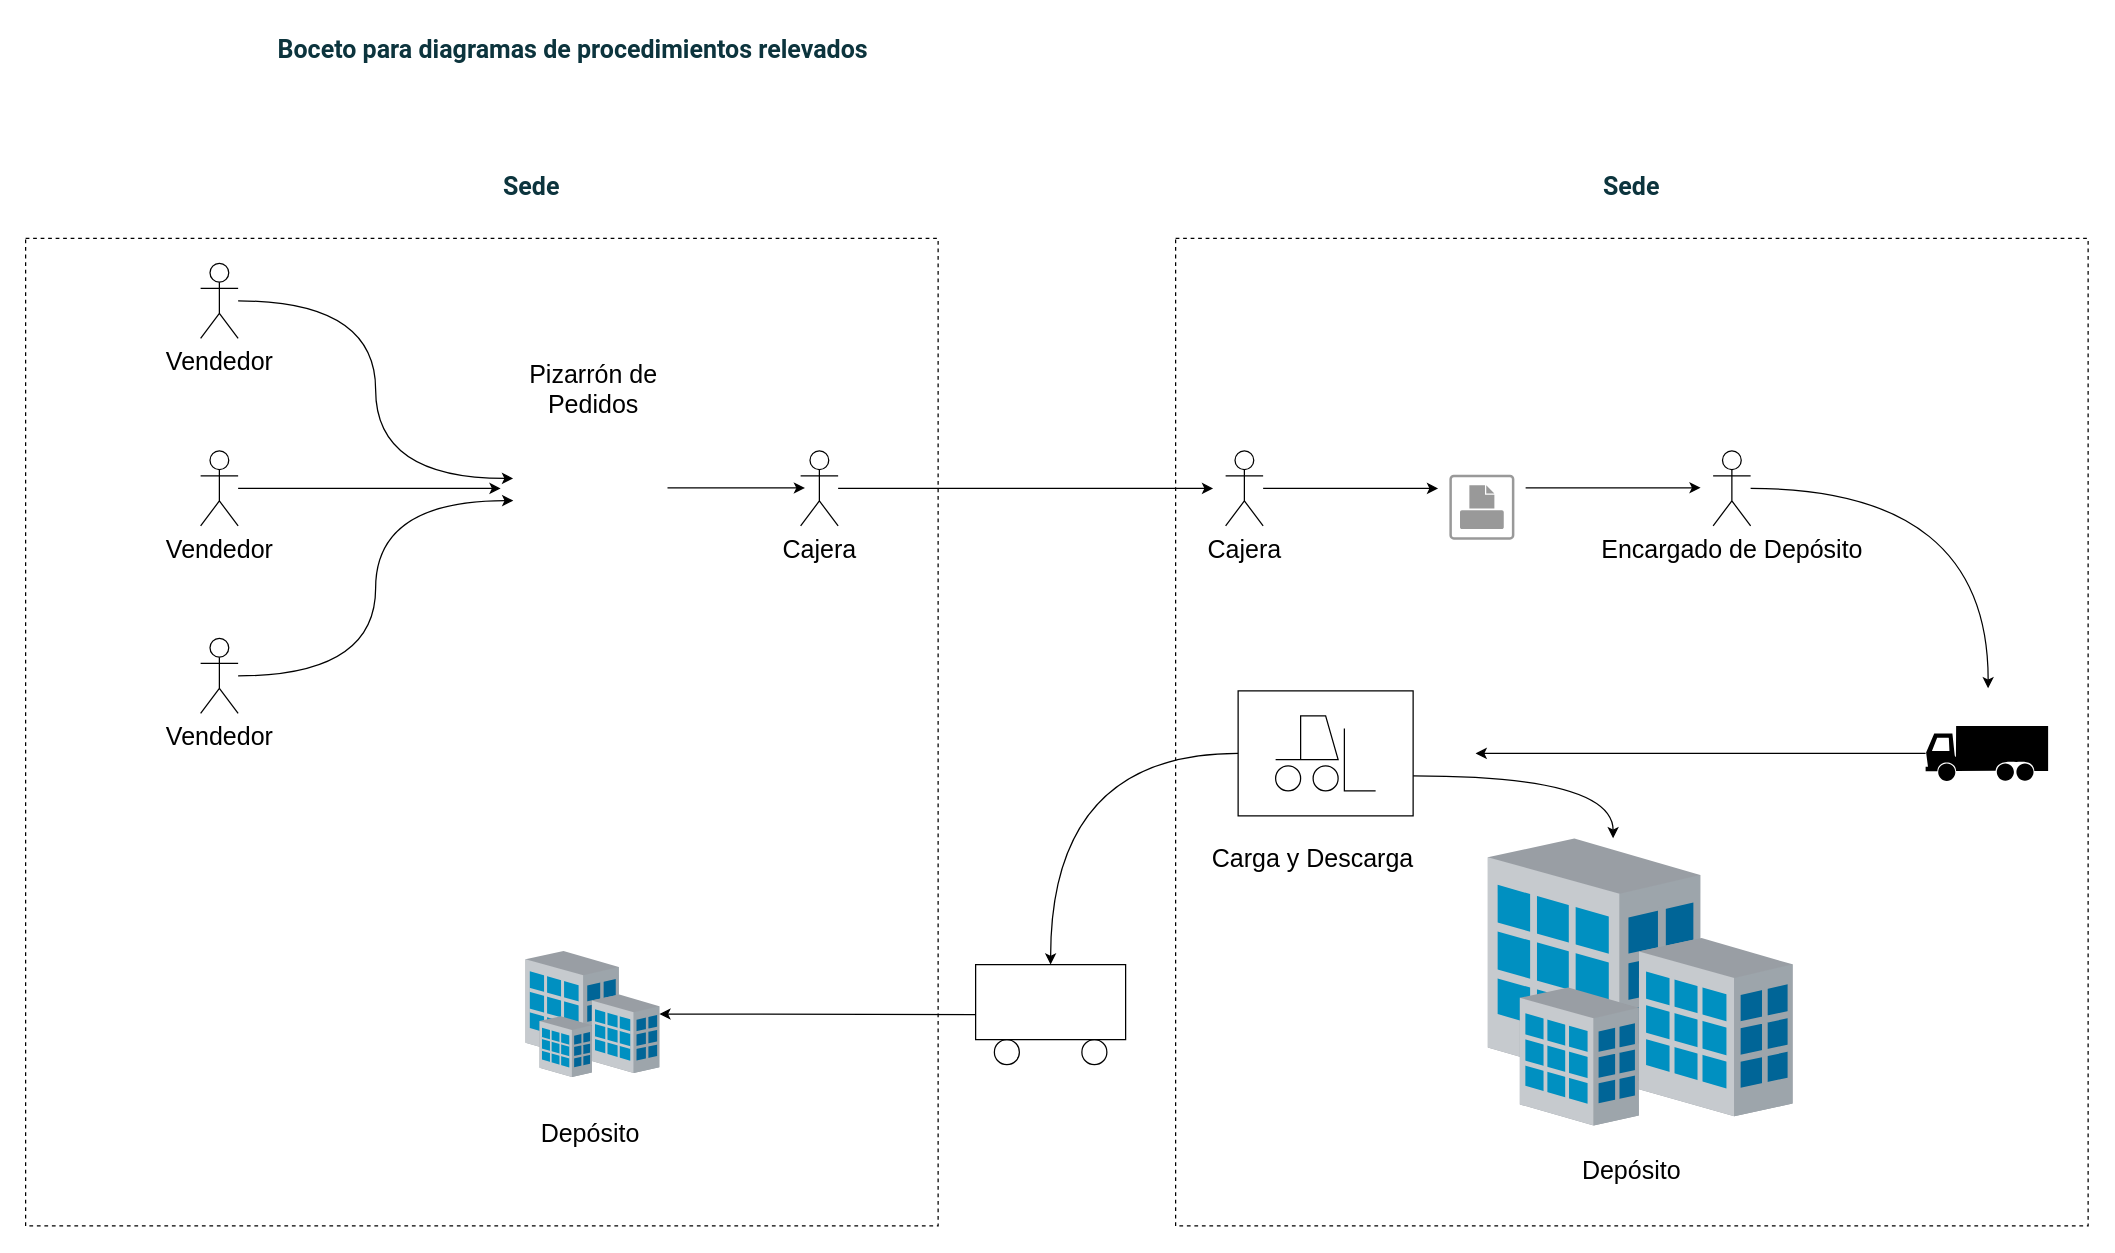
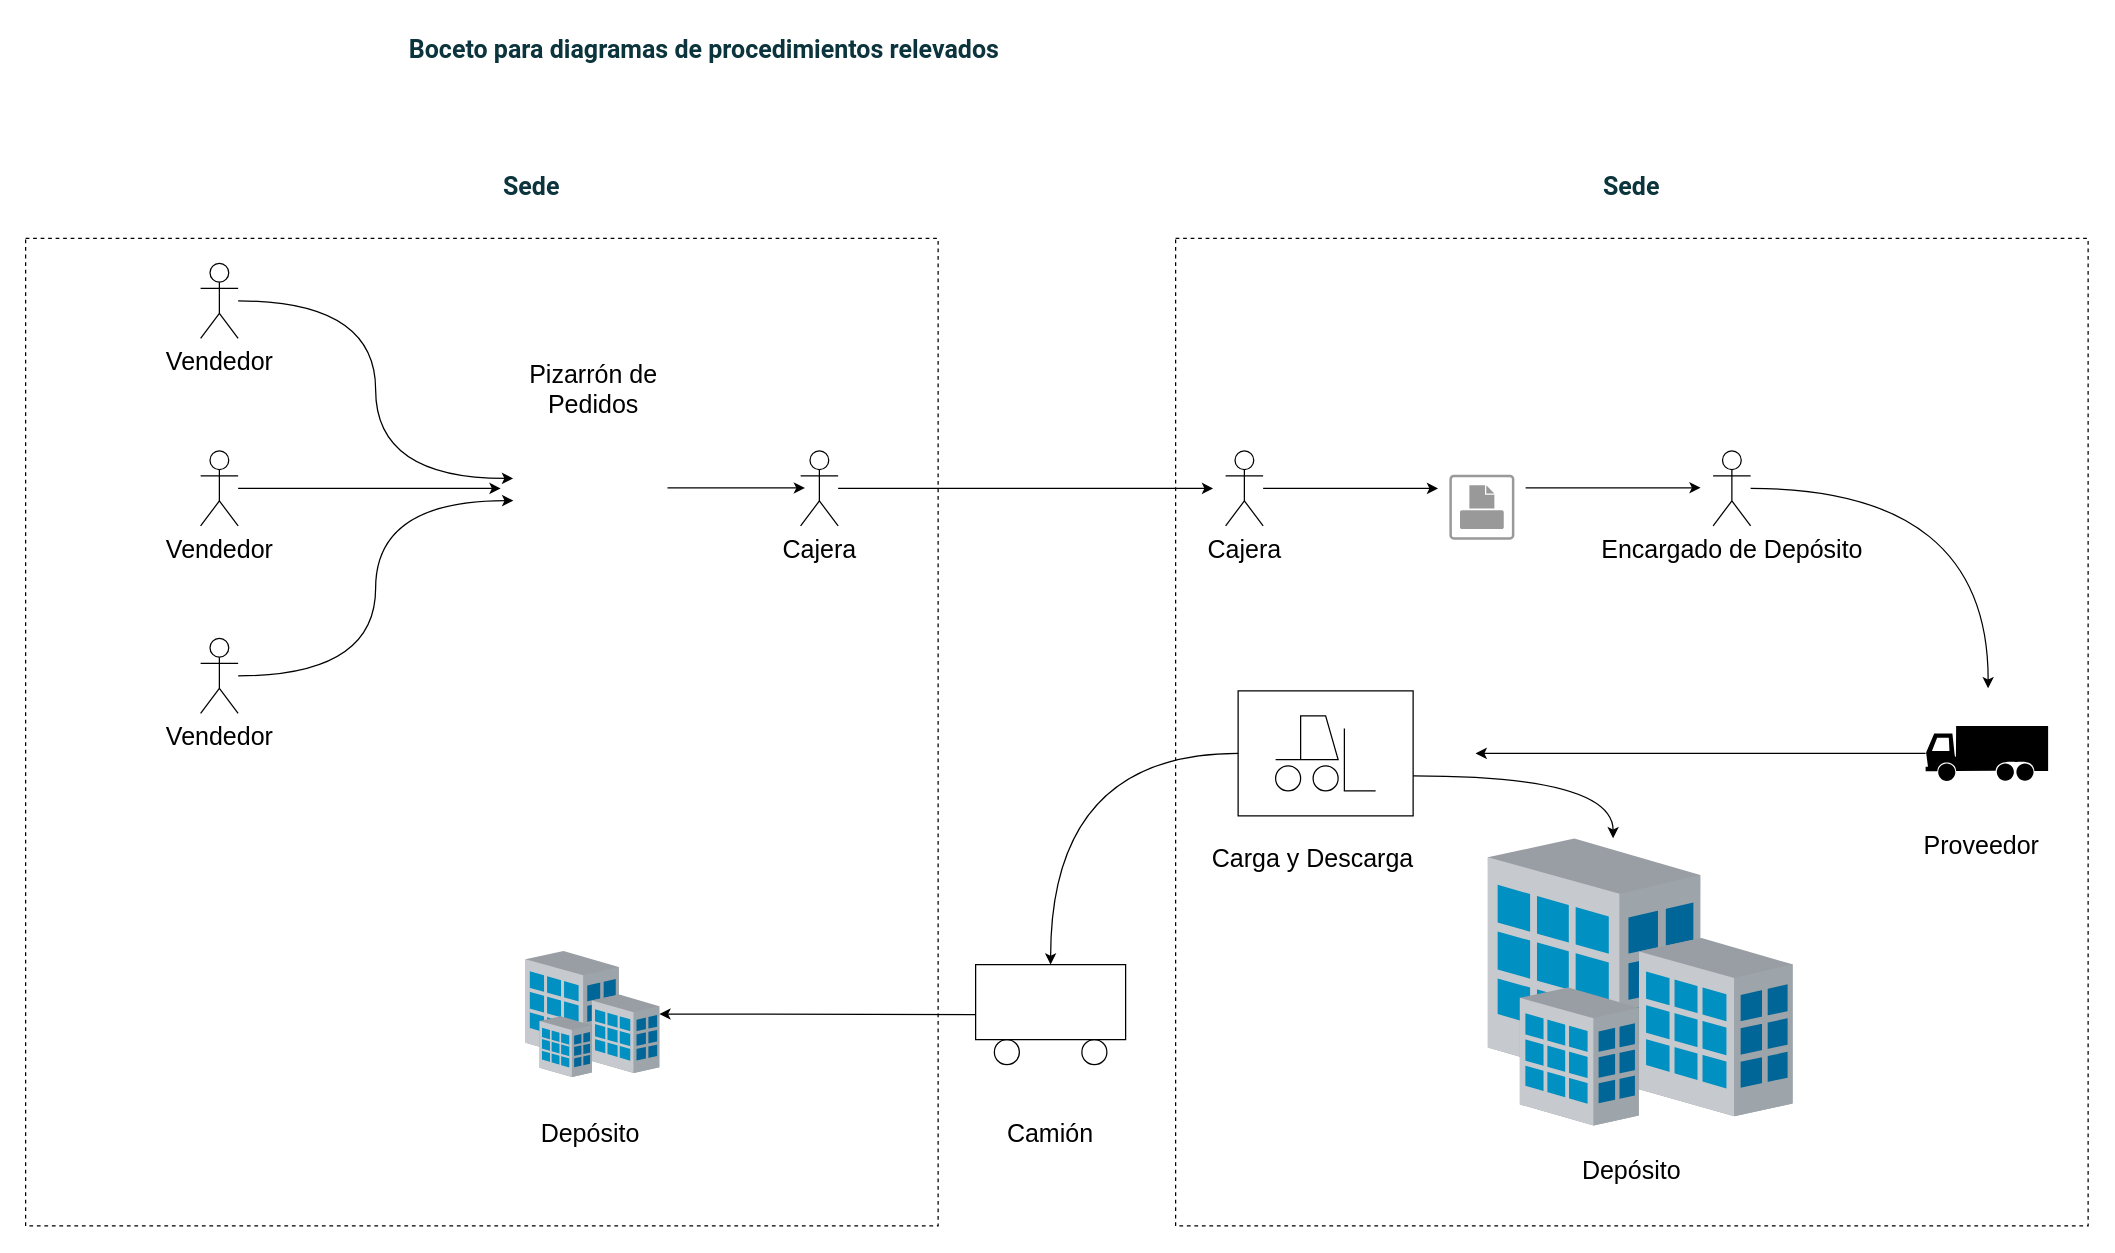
(619, 44) -> (751, 44)
none -> (1982, 844)
none -> (1051, 1132)
